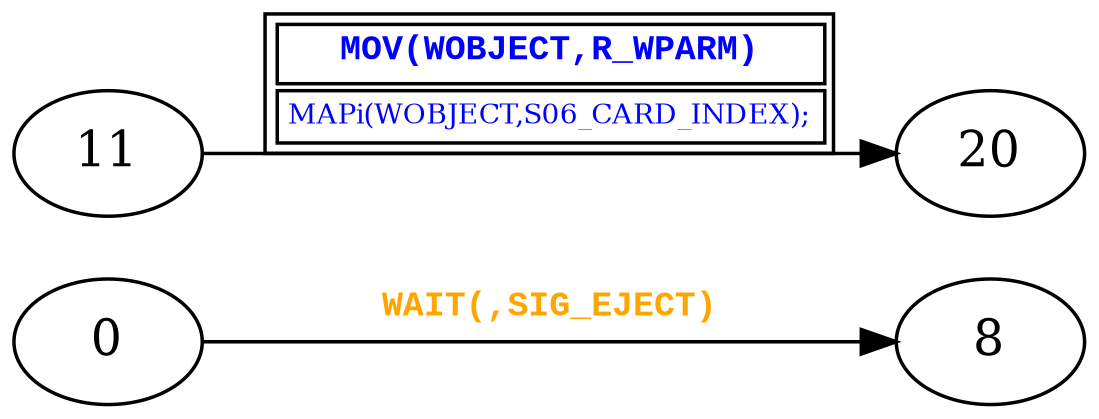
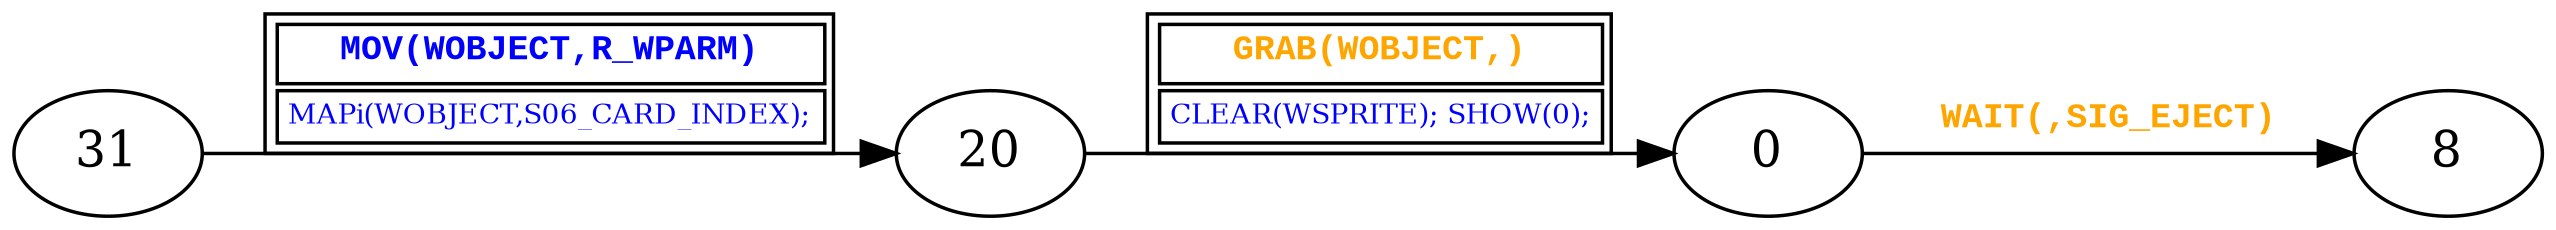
(108, 153) -> (108, 153)
none -> (1362, 153)
